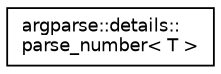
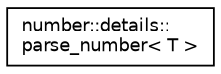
(111, 37) -> (111, 37)
